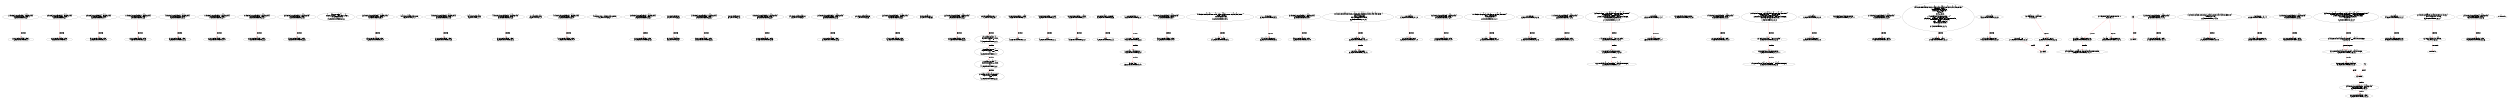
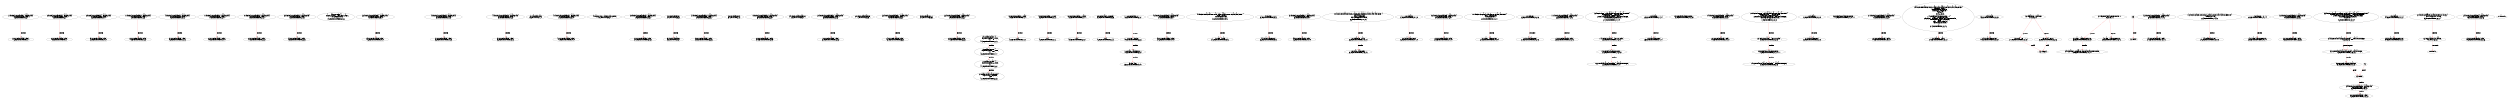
(410, 17) -> none
(474, 17) -> none
(989, 17) -> none
none -> (2026, 28)
(1271, 33) -> (1271, 33)
(1532, 33) -> (1532, 33)
(1656, 33) -> (1656, 33)
(1814, 33) -> (1814, 33)
(1133, 40) -> (1133, 40)
(2043, 52) -> (2043, 52)
